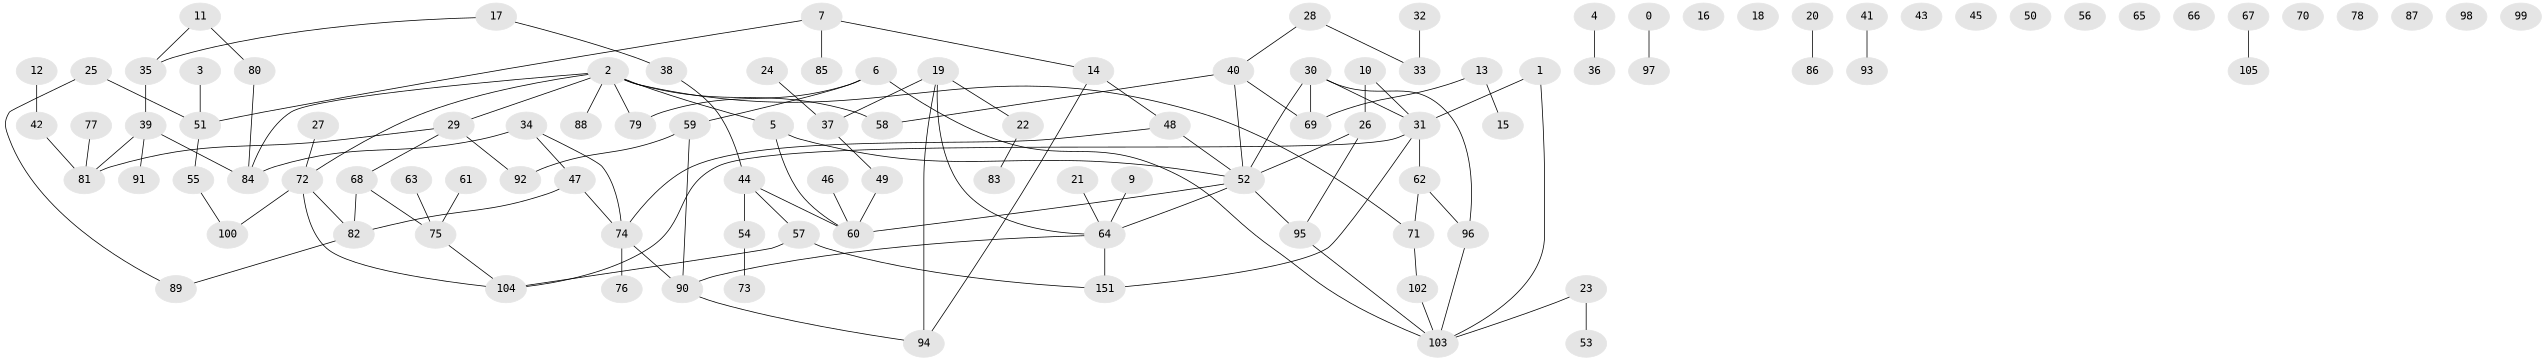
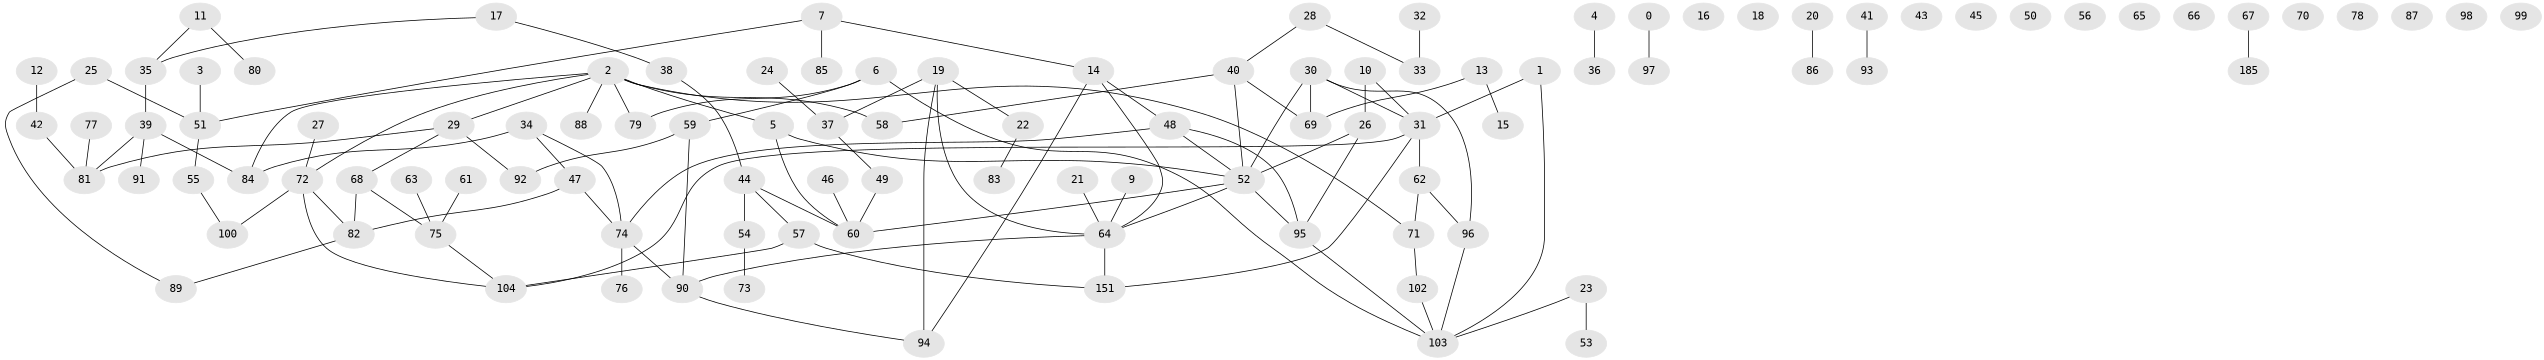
(2249, 71) -> (2249, 71)
(251, 126) -> none
none -> (1154, 157)
none -> (1263, 159)
